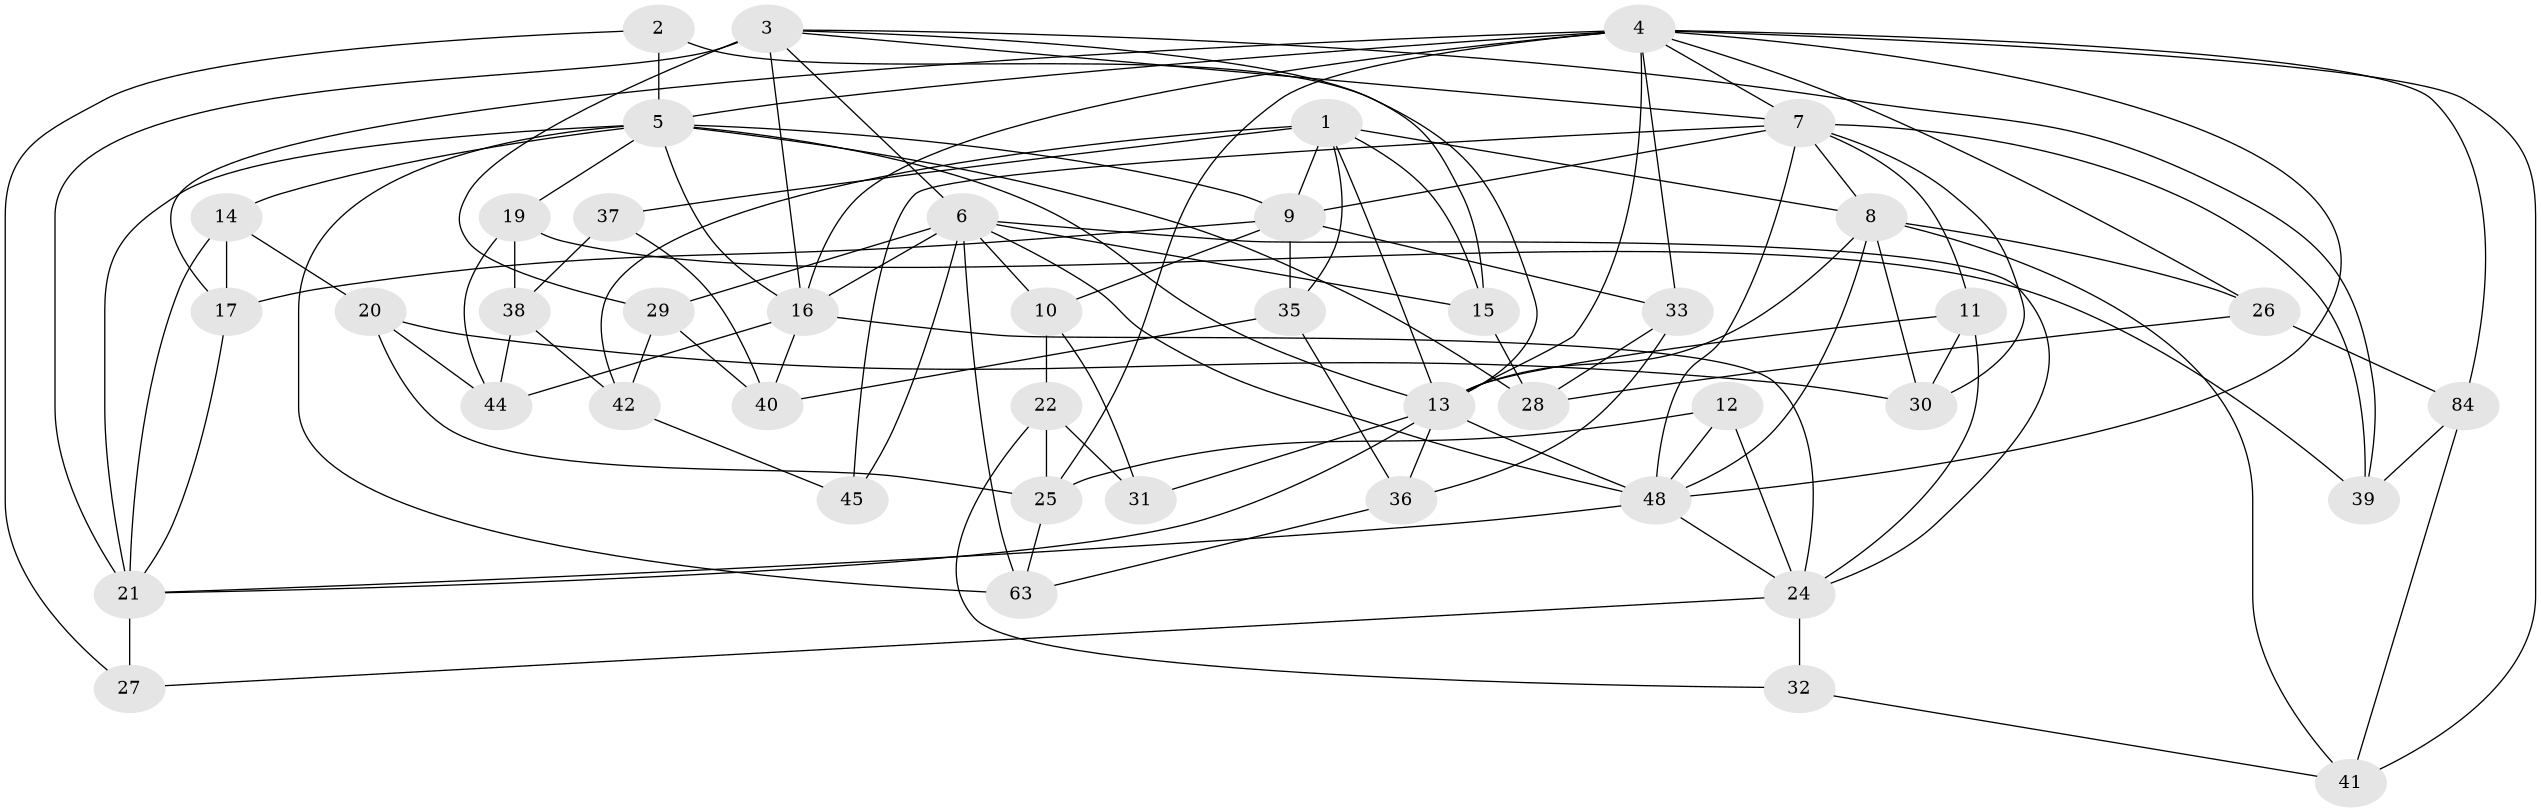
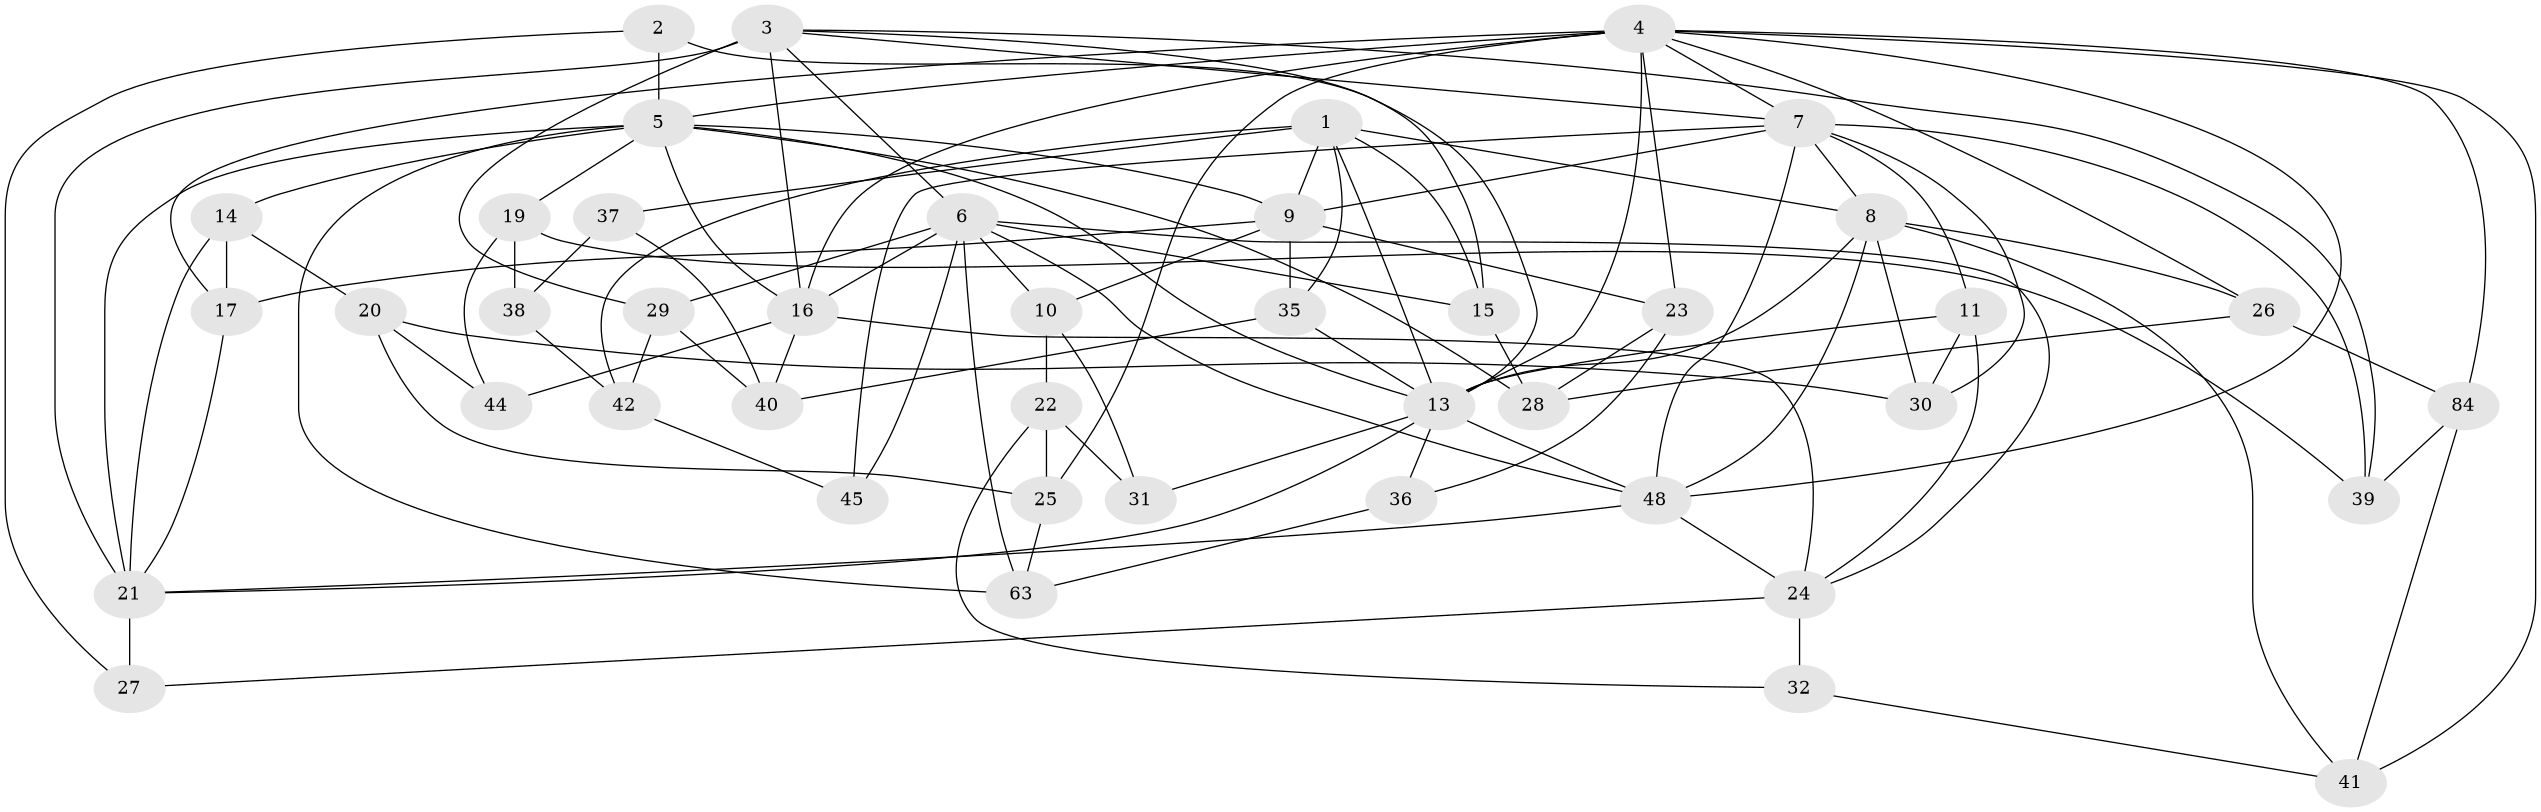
(1678, 312) -> (1678, 312)
(506, 359) -> none
(1346, 406) -> (1357, 354)
(1728, 406) -> none
